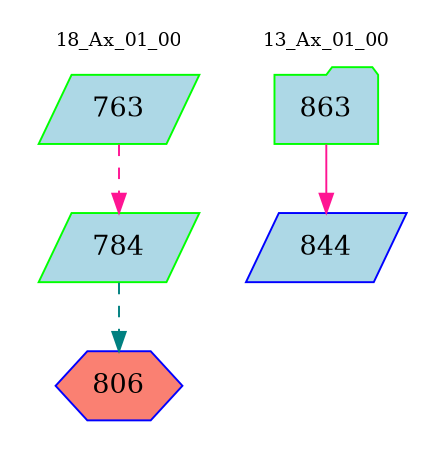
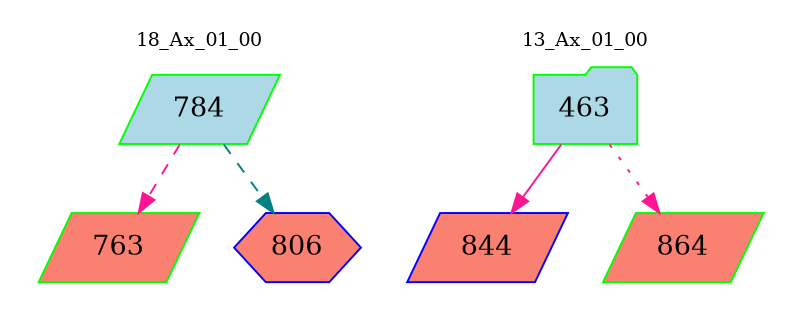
(119, 109) -> (119, 248)
(326, 109) -> (585, 109)
(119, 169) -> (164, 170)
(326, 248) -> (488, 248)
none -> (683, 248)
